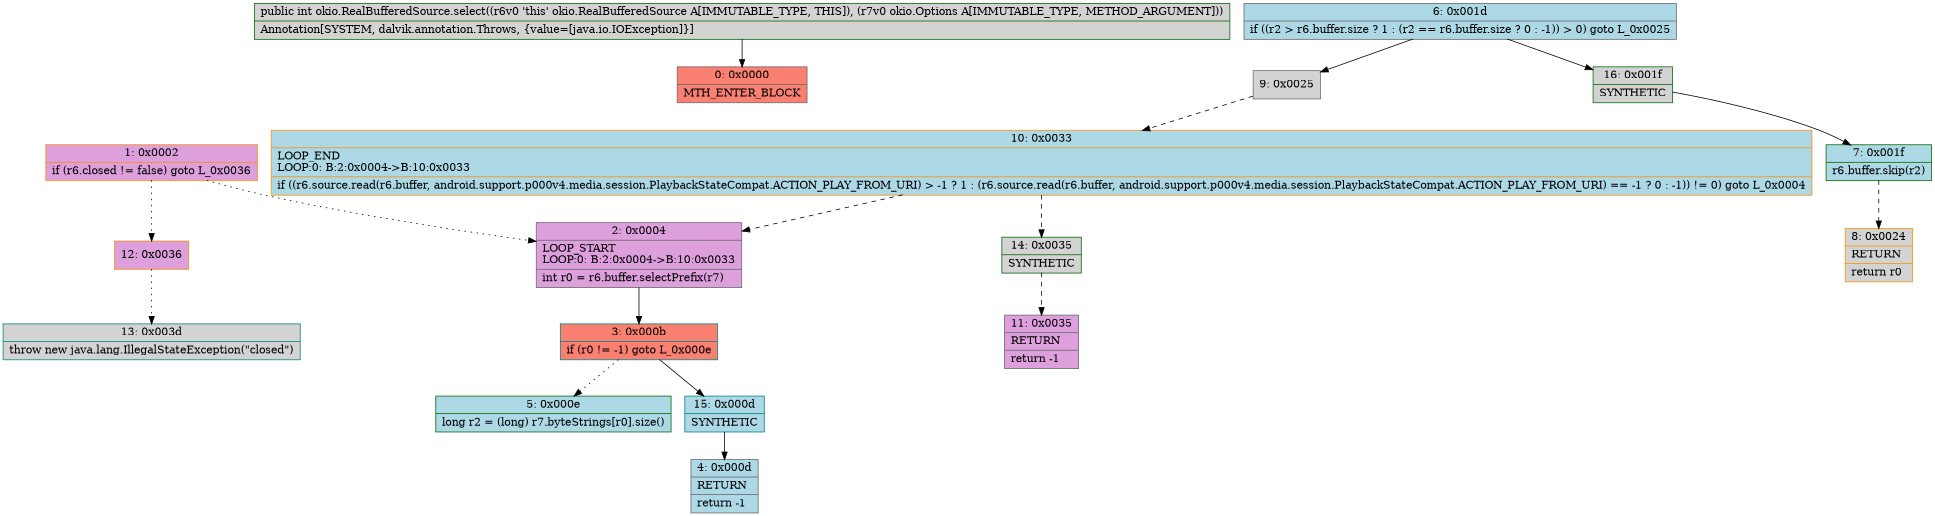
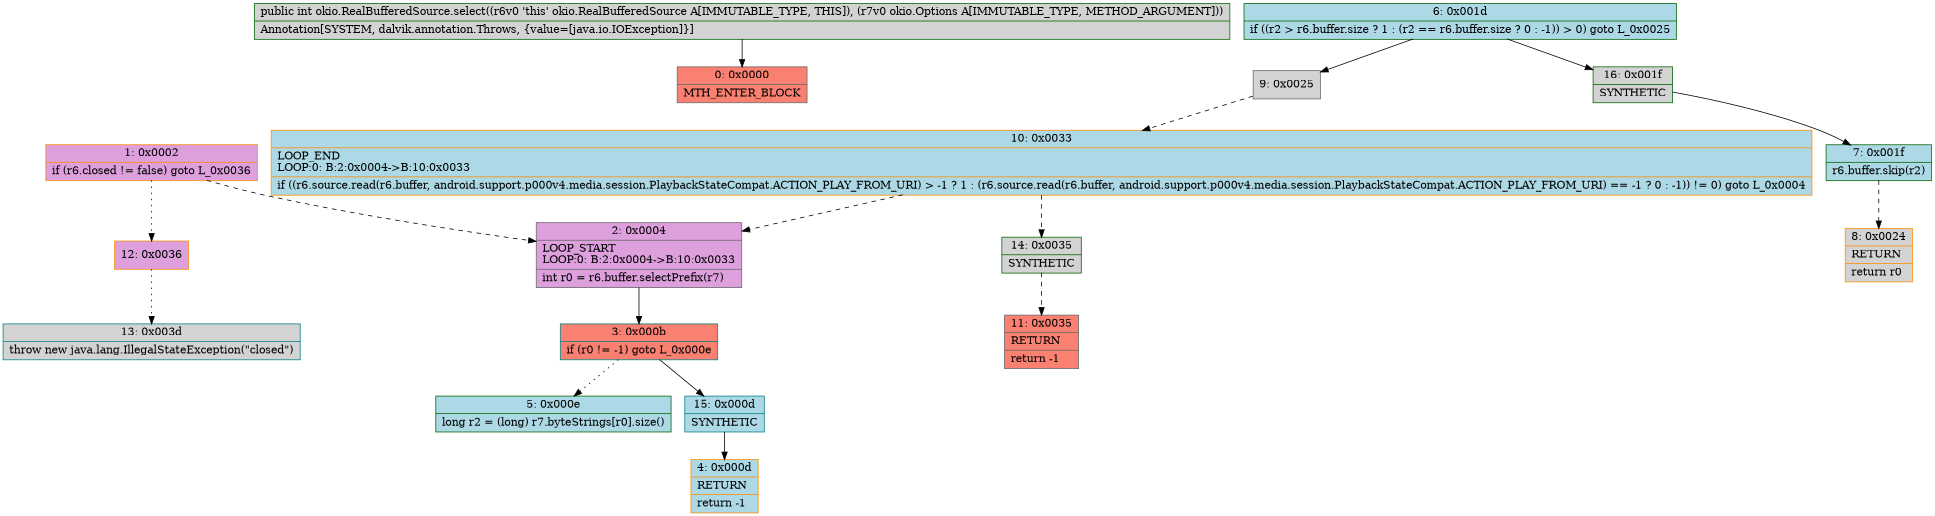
(1460, 21) -> (1460, 21)
(367, 215) -> (367, 215)
(1042, 342) -> (1042, 342)
(725, 486) -> (725, 486)
